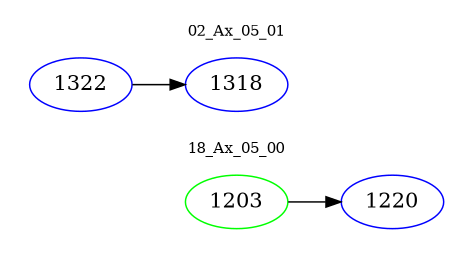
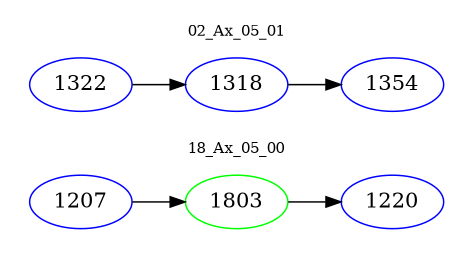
none -> (392, 85)
none -> (81, 202)
(237, 202) -> (237, 202)
